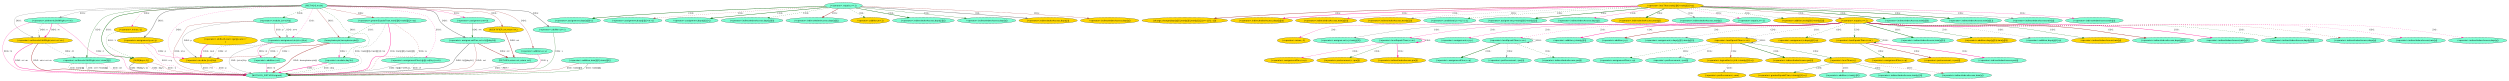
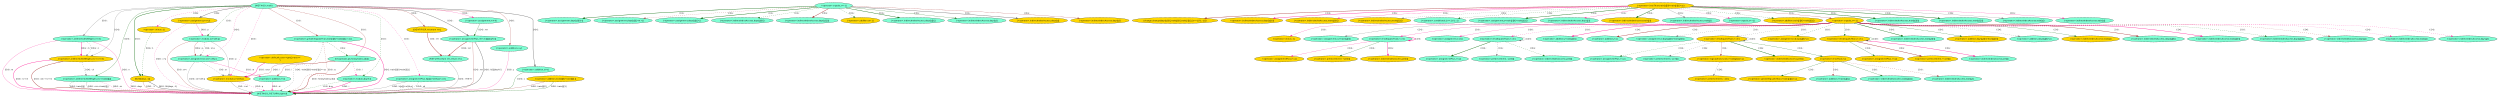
(162, 55) -> (199, 29)
(590, 60) -> (555, 79)
